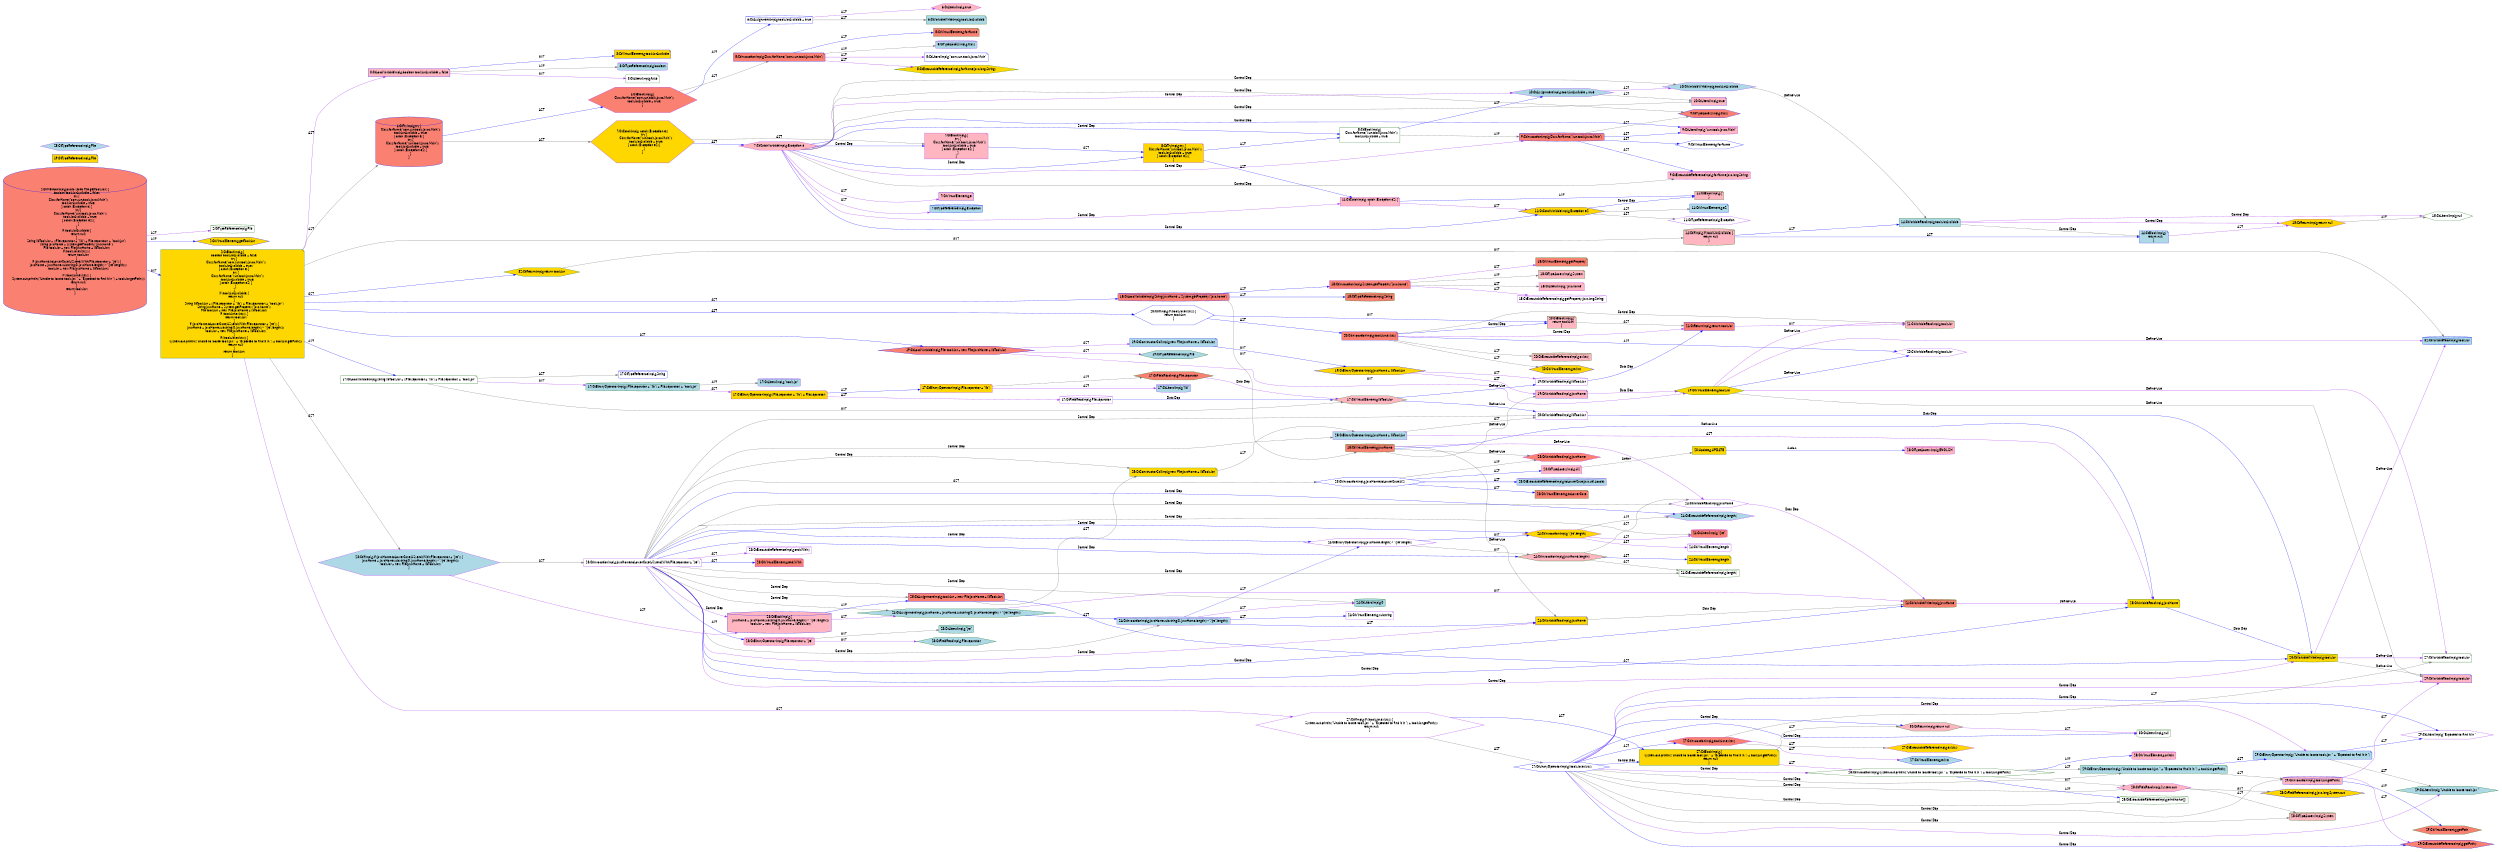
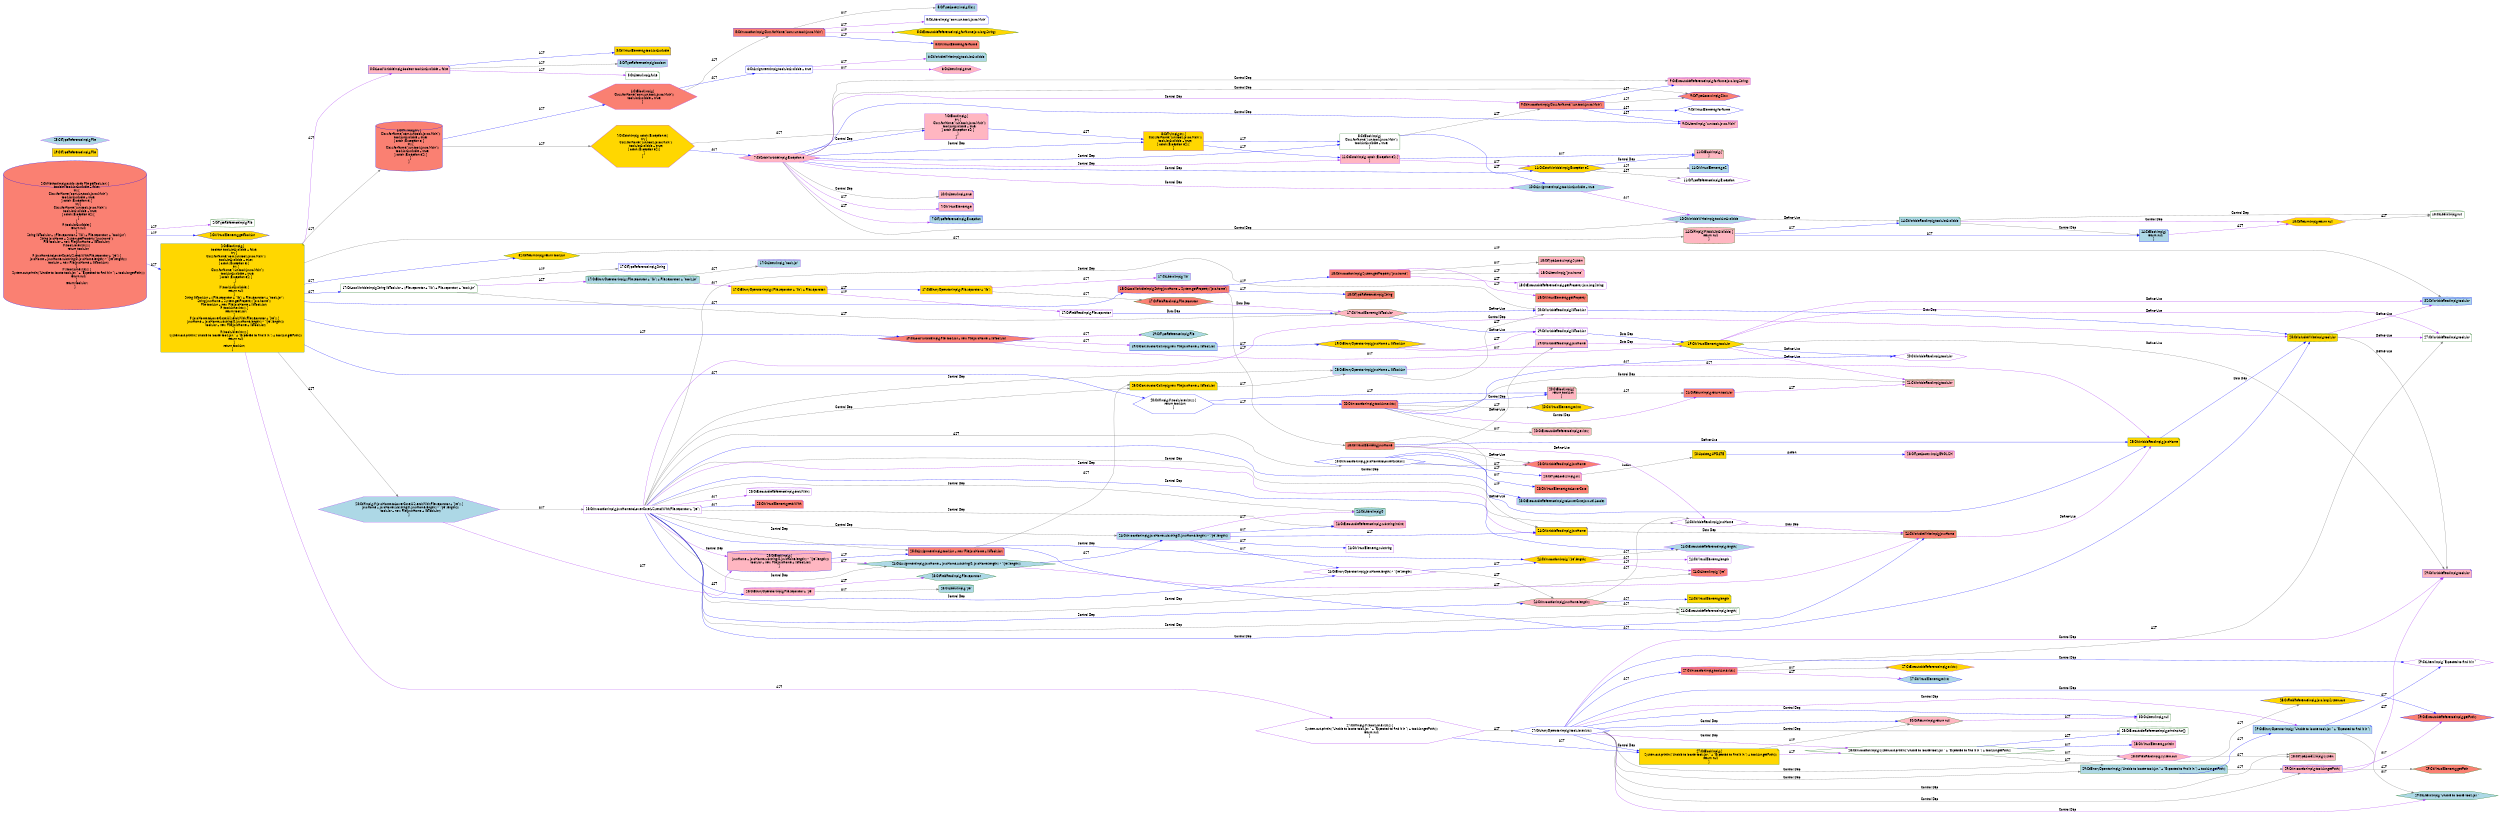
(868, 20) -> (868, 62)
(1645, 97) -> none
(2447, 216) -> (2447, 215)
(2190, 217) -> (2194, 215)
(1647, 362) -> (1635, 338)
none -> (1370, 524)
(1709, 741) -> (1709, 671)
(2394, 796) -> (2376, 769)
